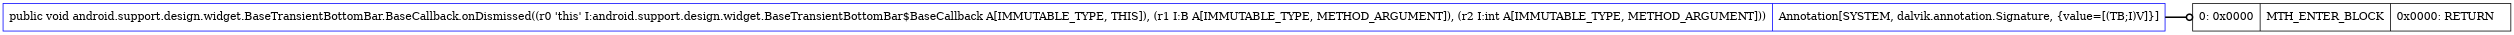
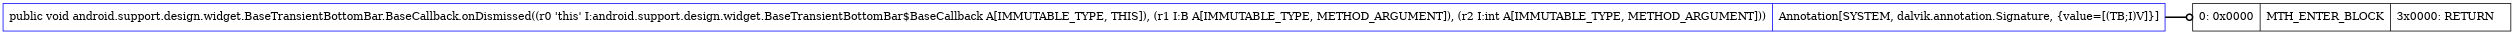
(2451, 17) -> (2451, 17)
